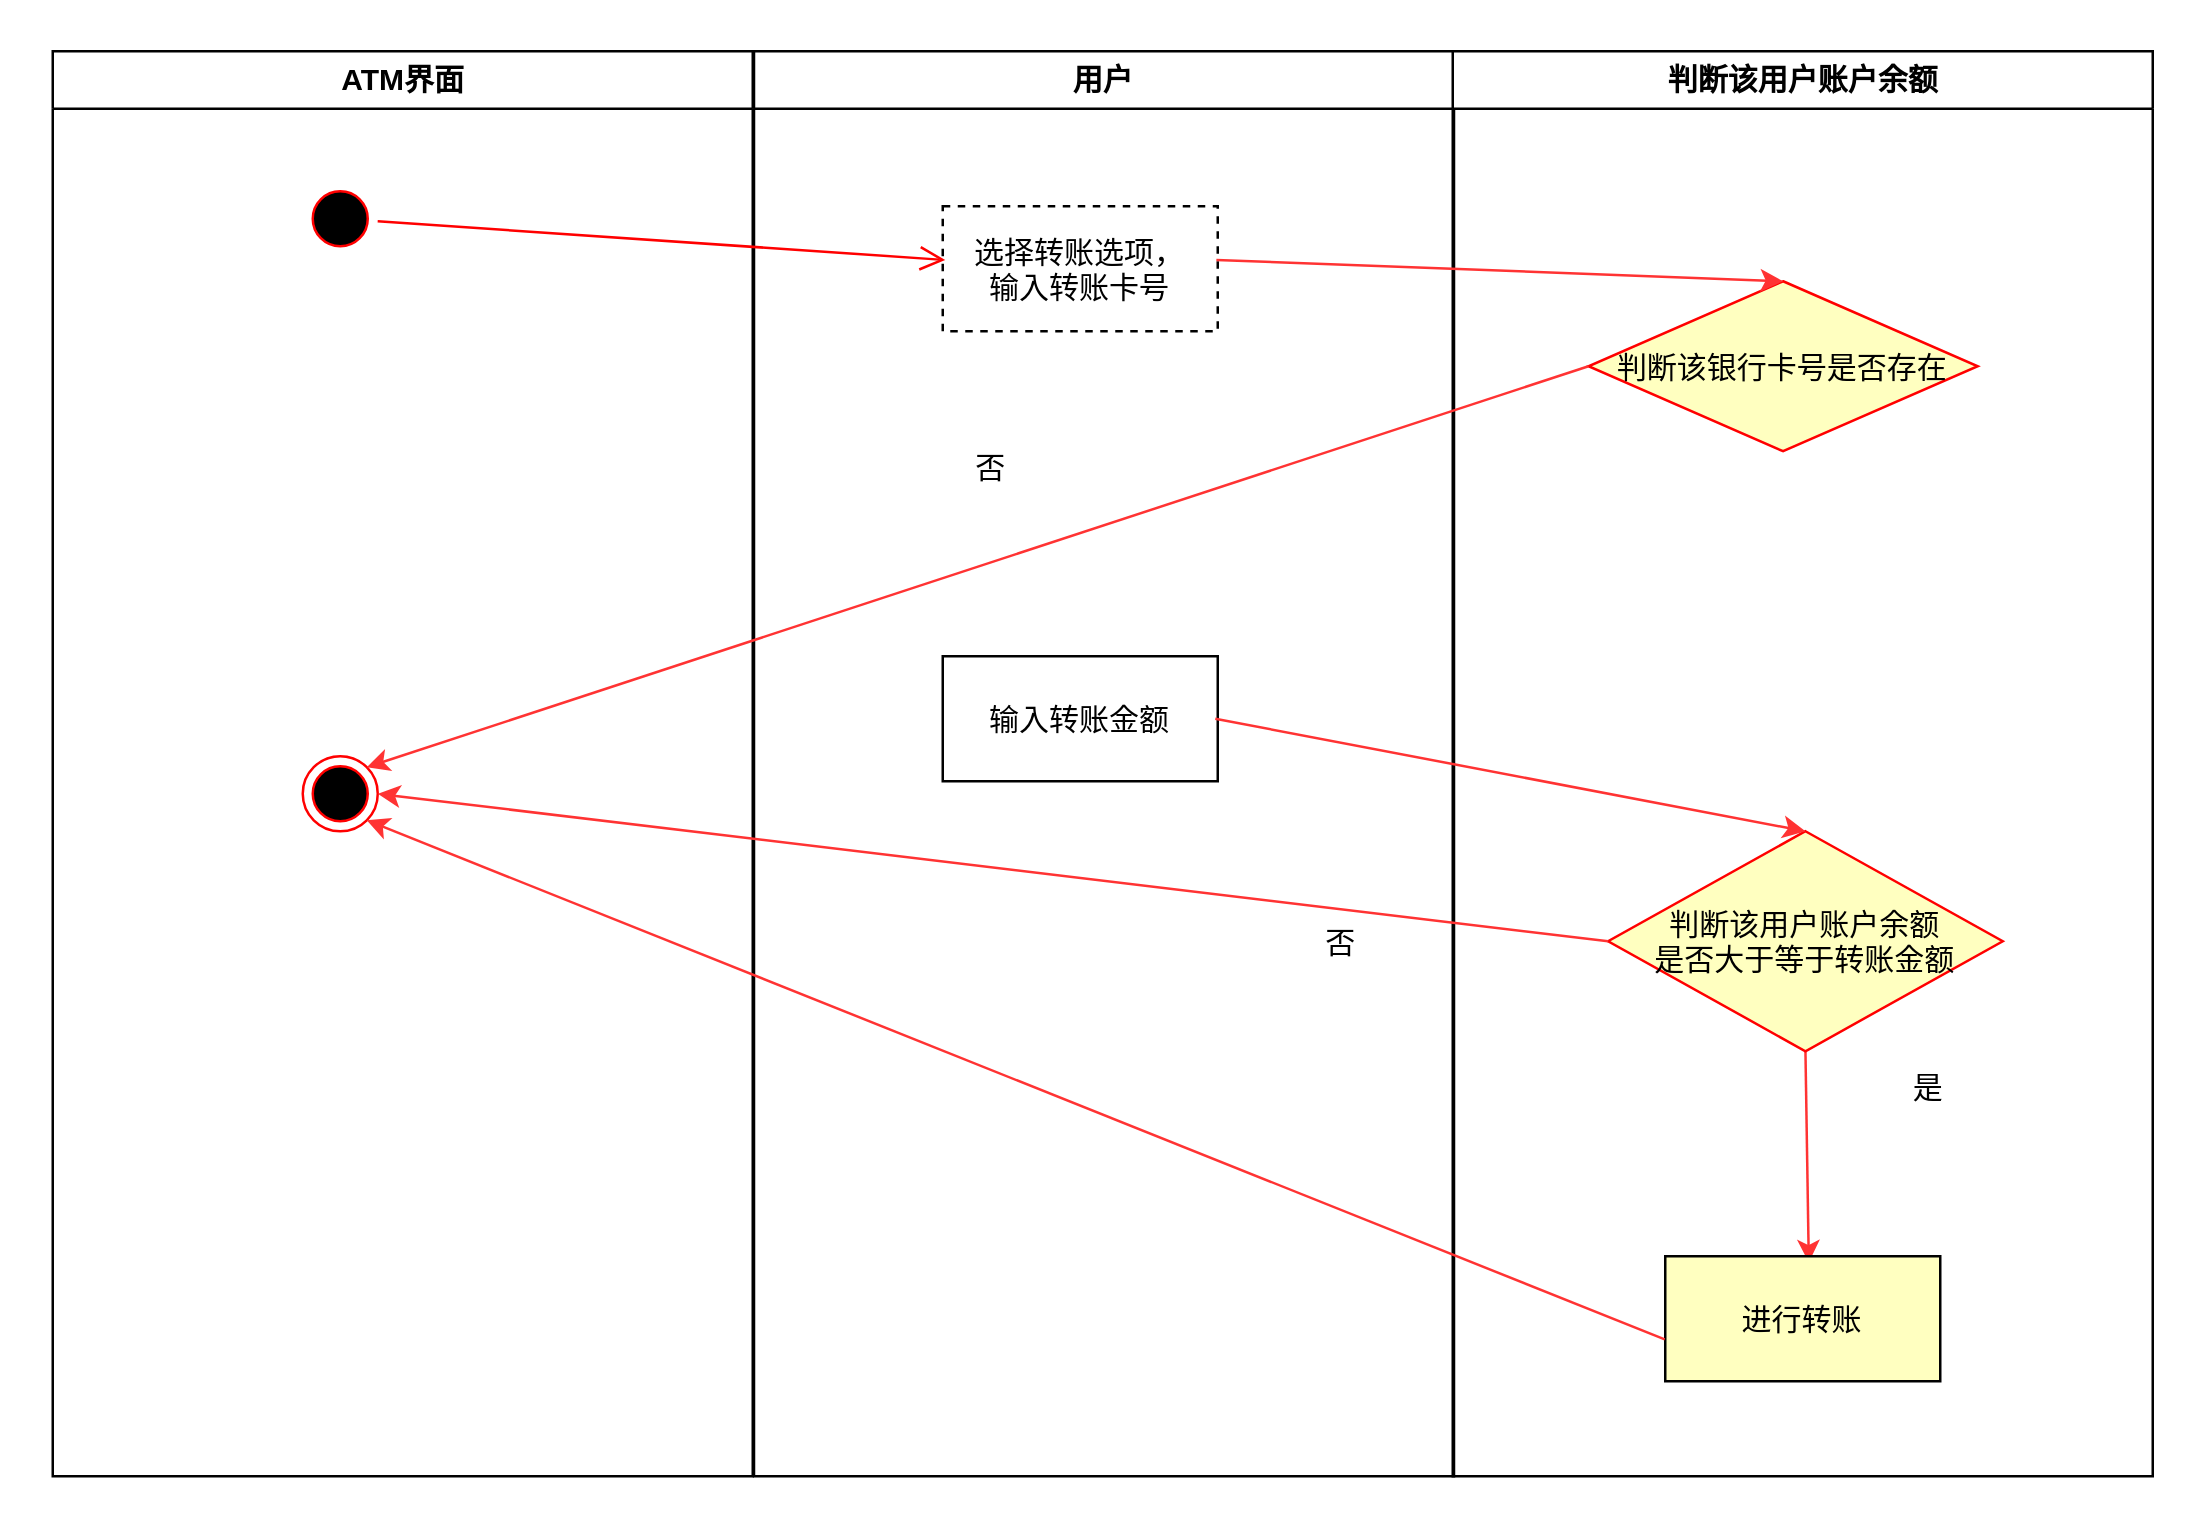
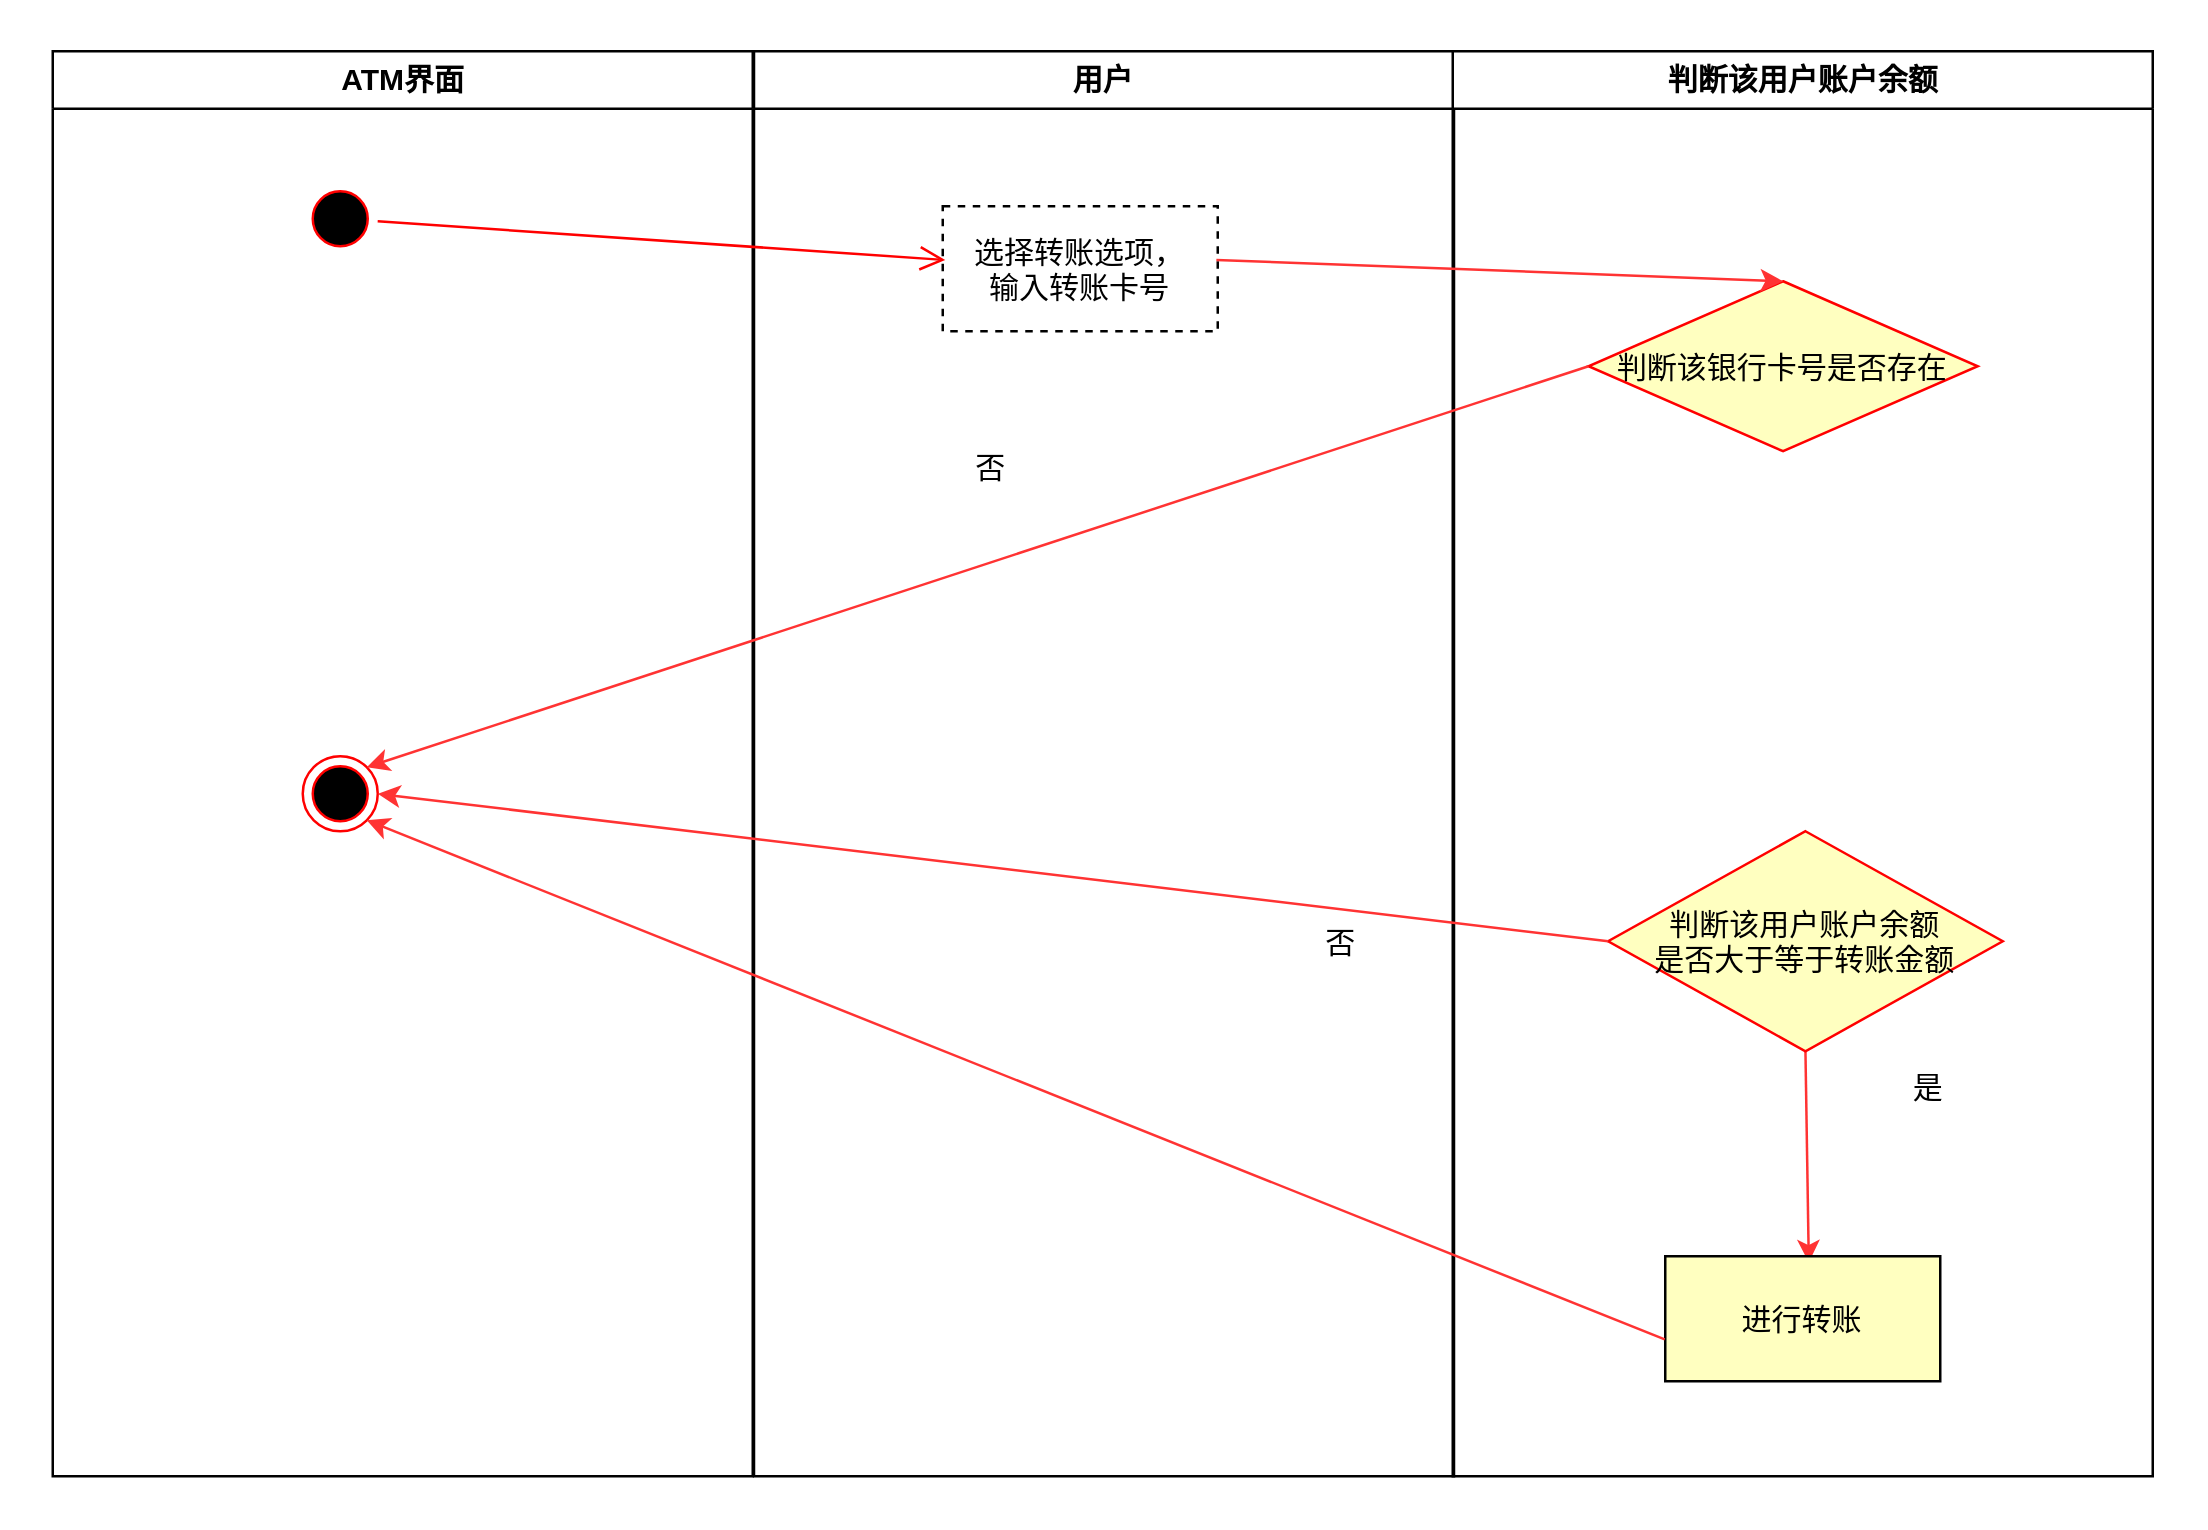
(1080, 719) -> none
(1623, 797) -> none
